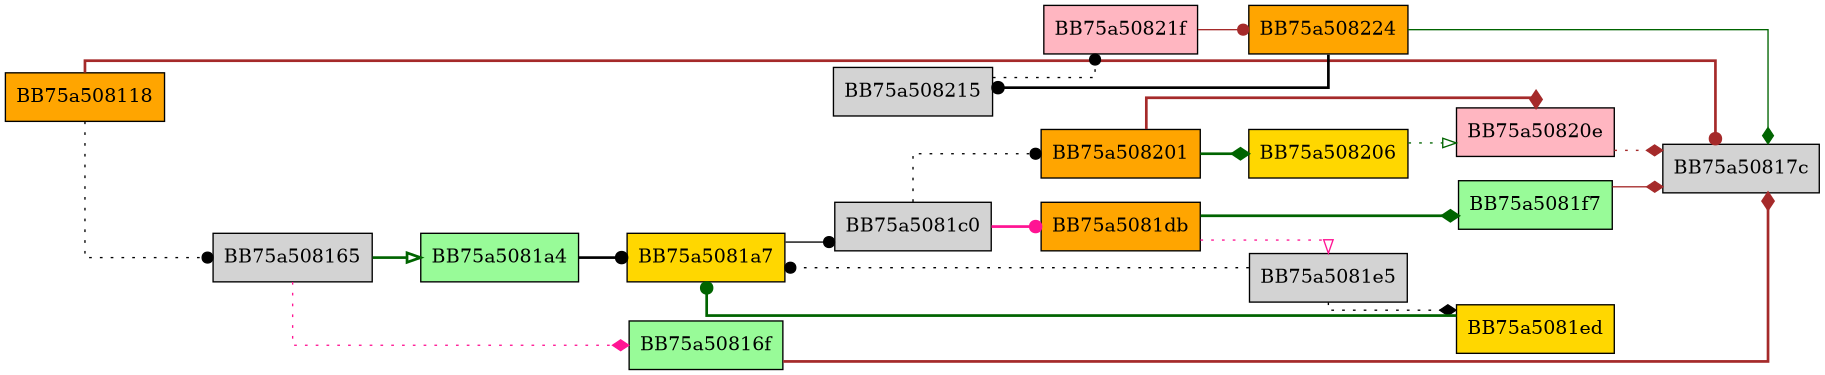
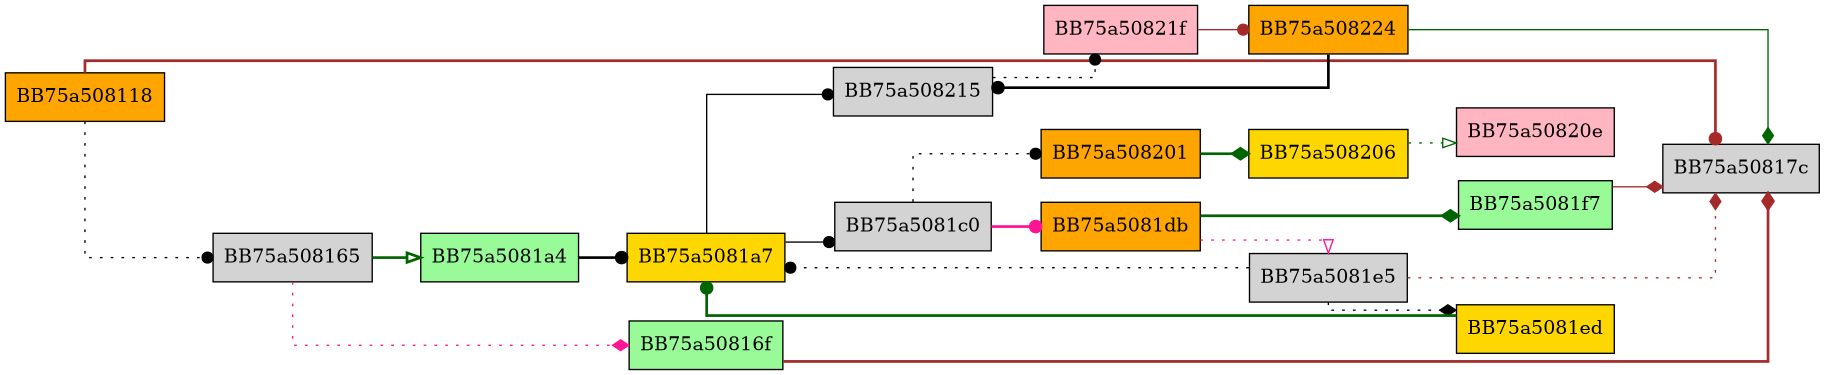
(1326, 98) -> none
none -> (707, 106)
(1630, 150) -> (1596, 278)
